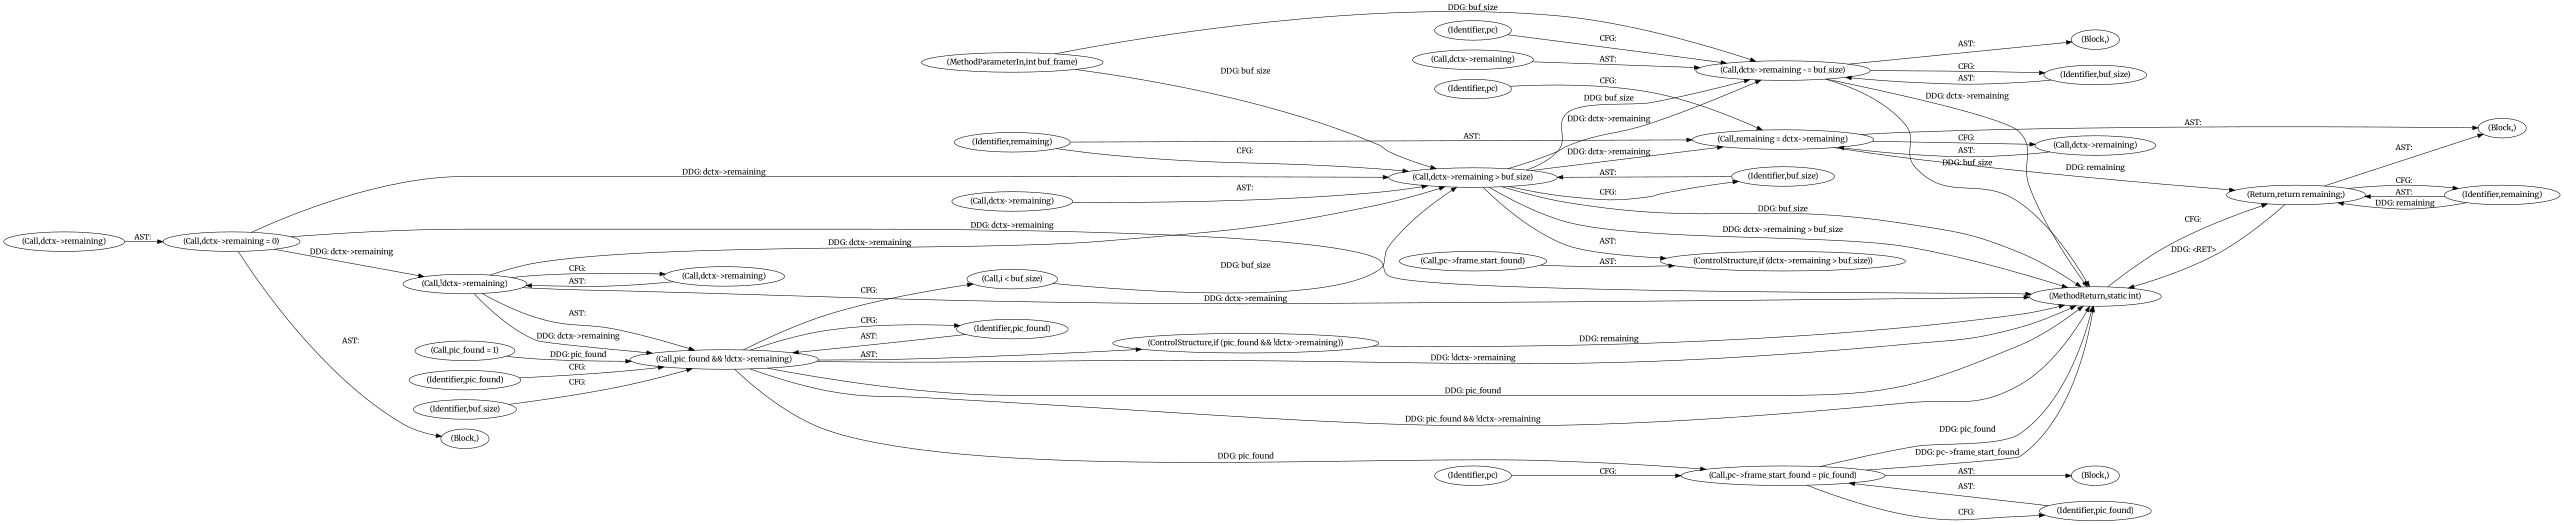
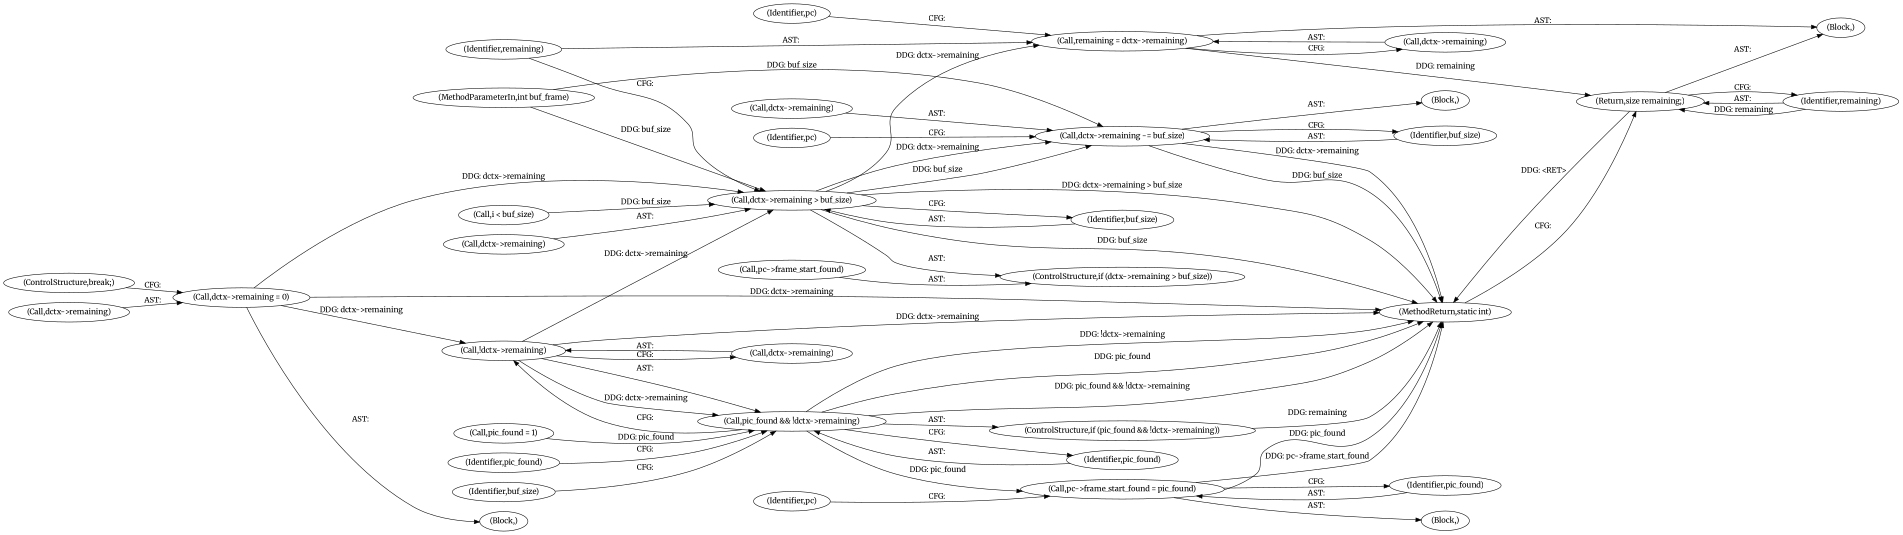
(2296, 195) -> (1640, 102)
none -> (69, 283)
(852, 308) -> (621, 426)
